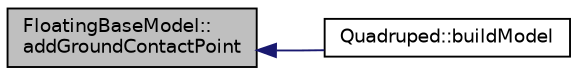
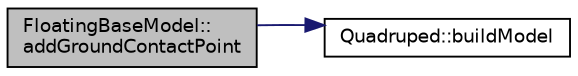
(300, 50) -> (281, 25)
